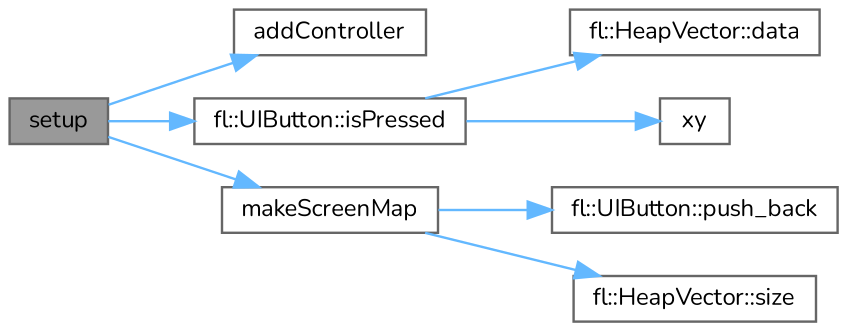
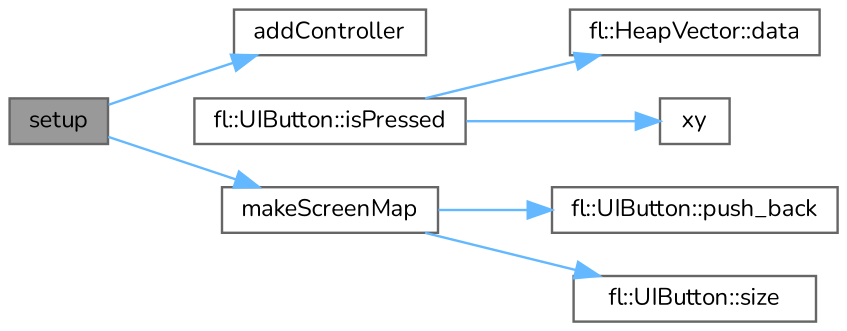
(139, 121) -> none
(695, 299) -> (695, 299)
